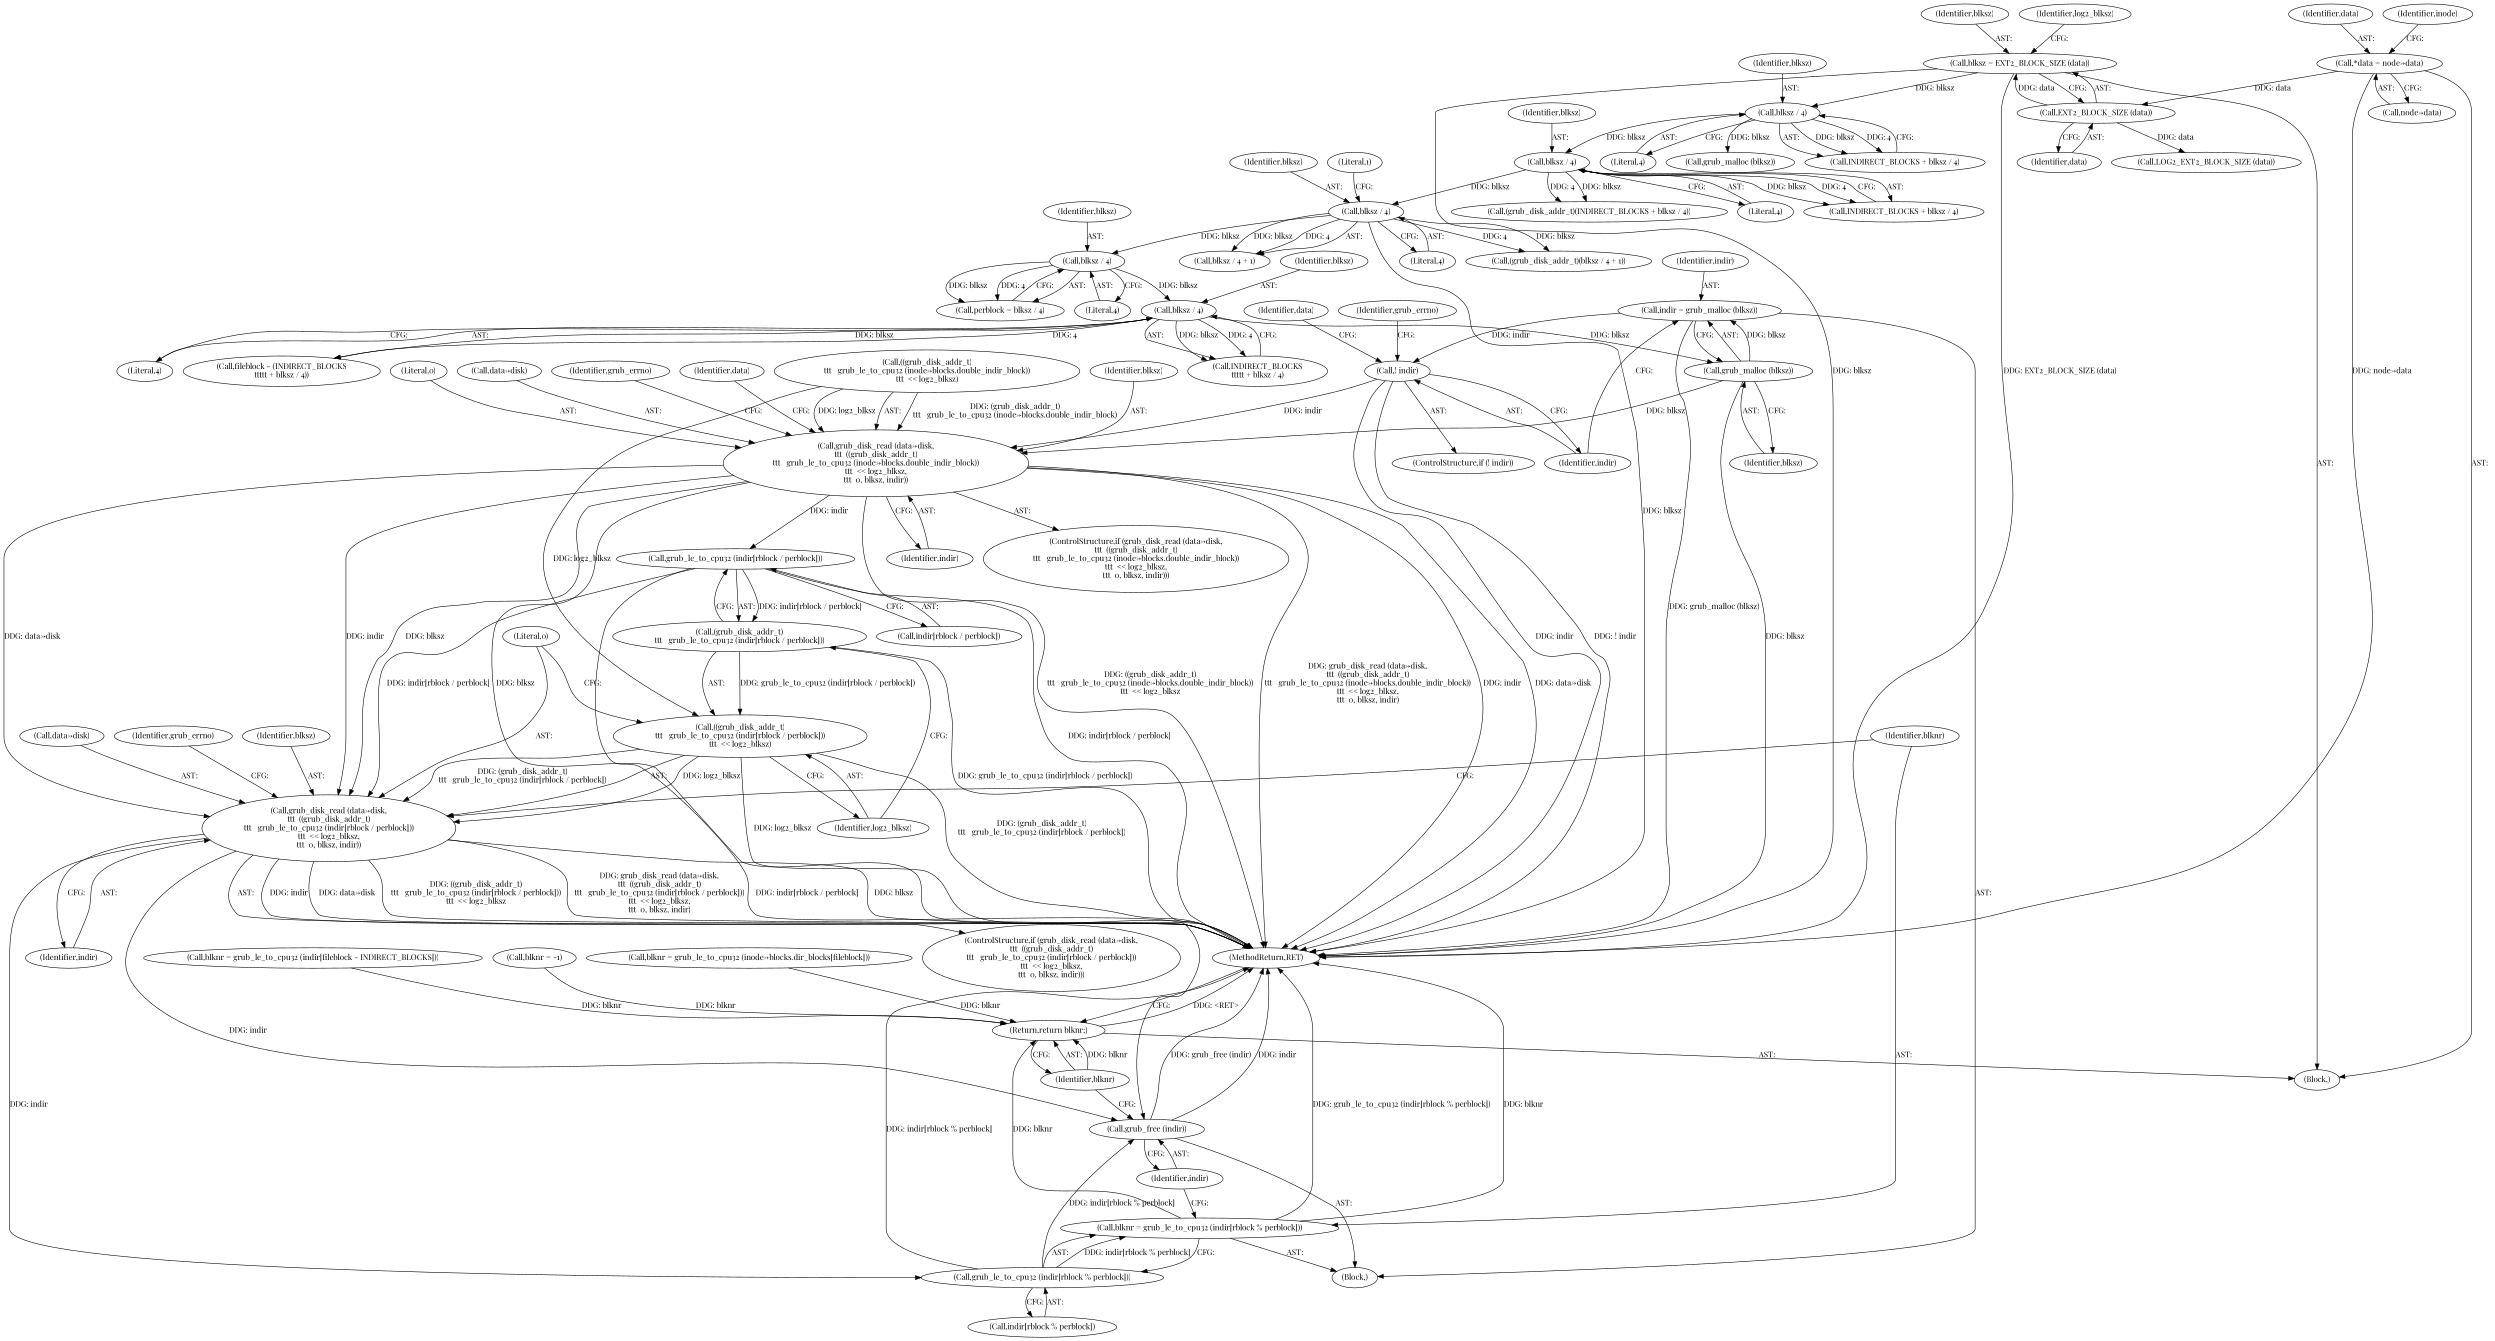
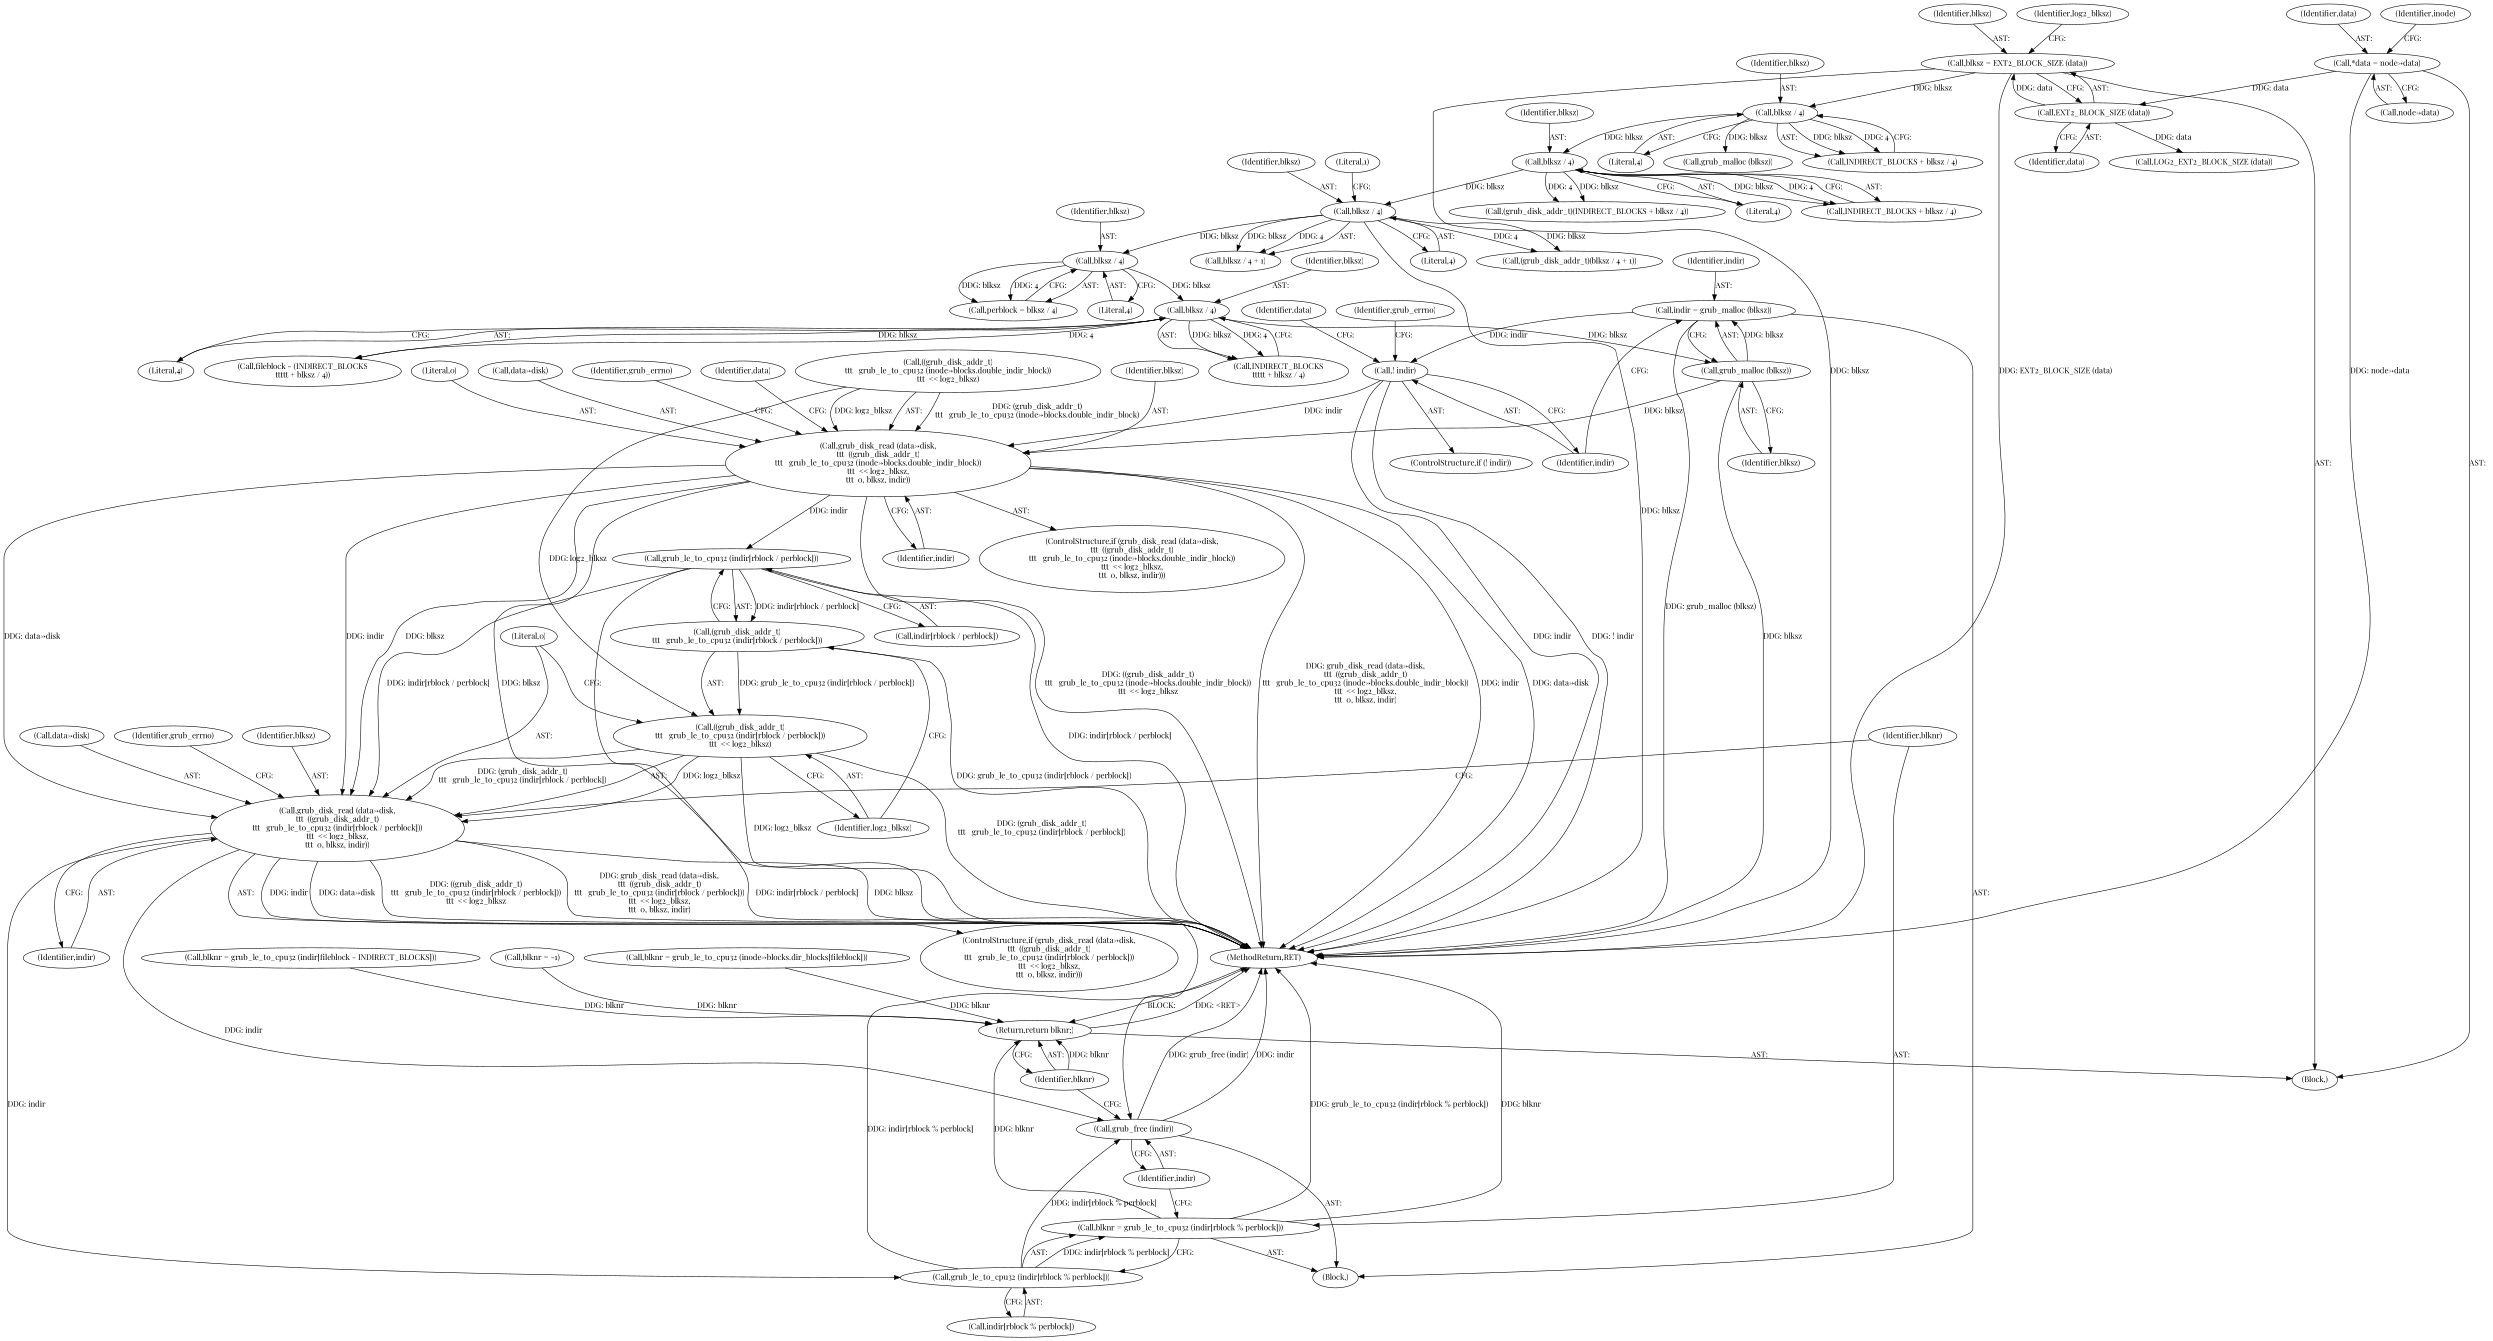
(1163, 1006) -> (1163, 1006)
